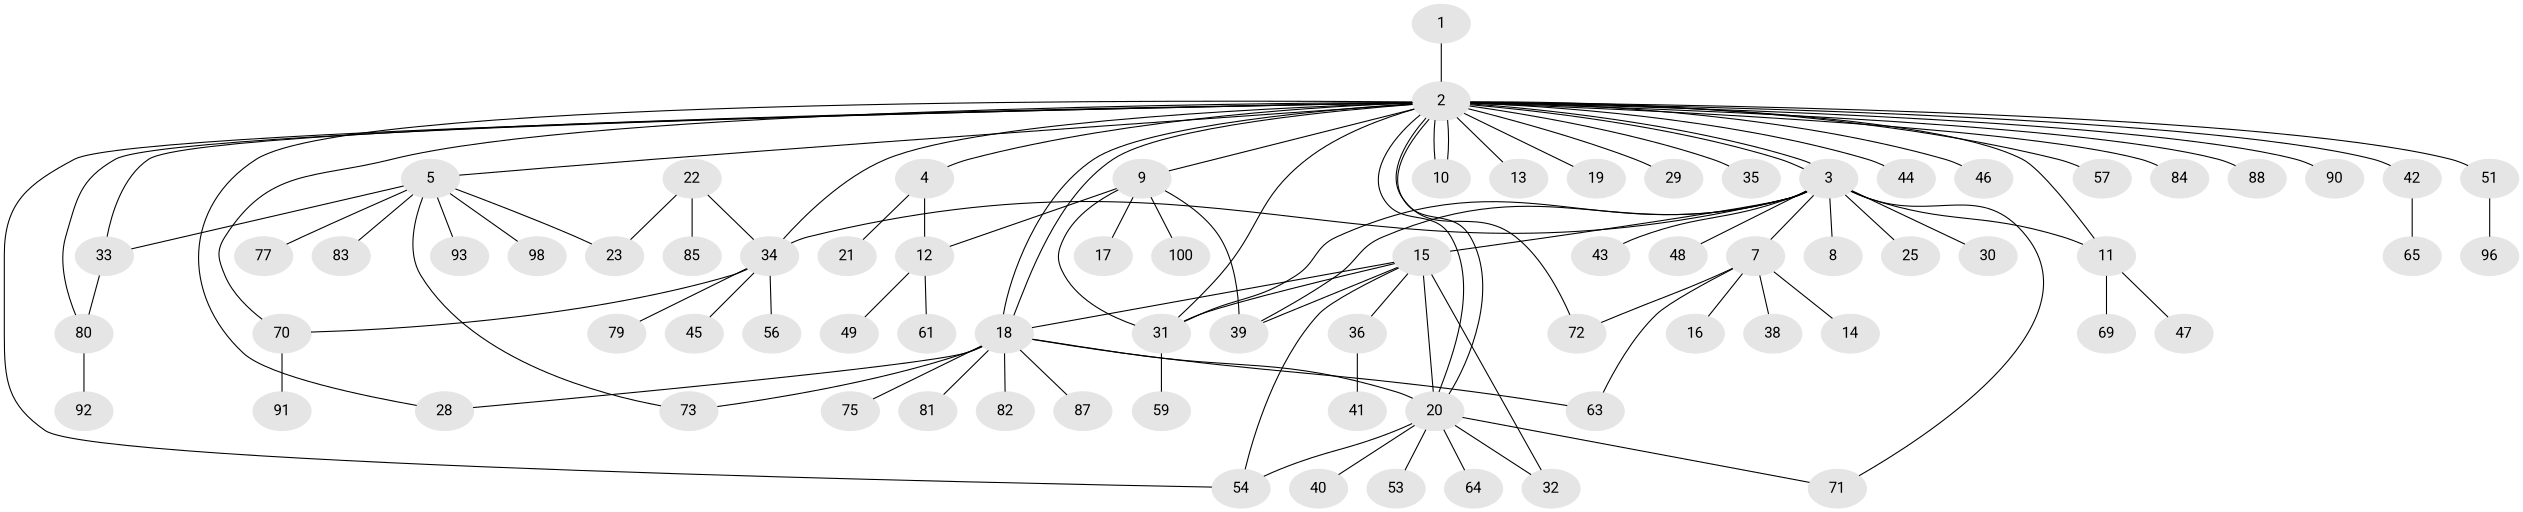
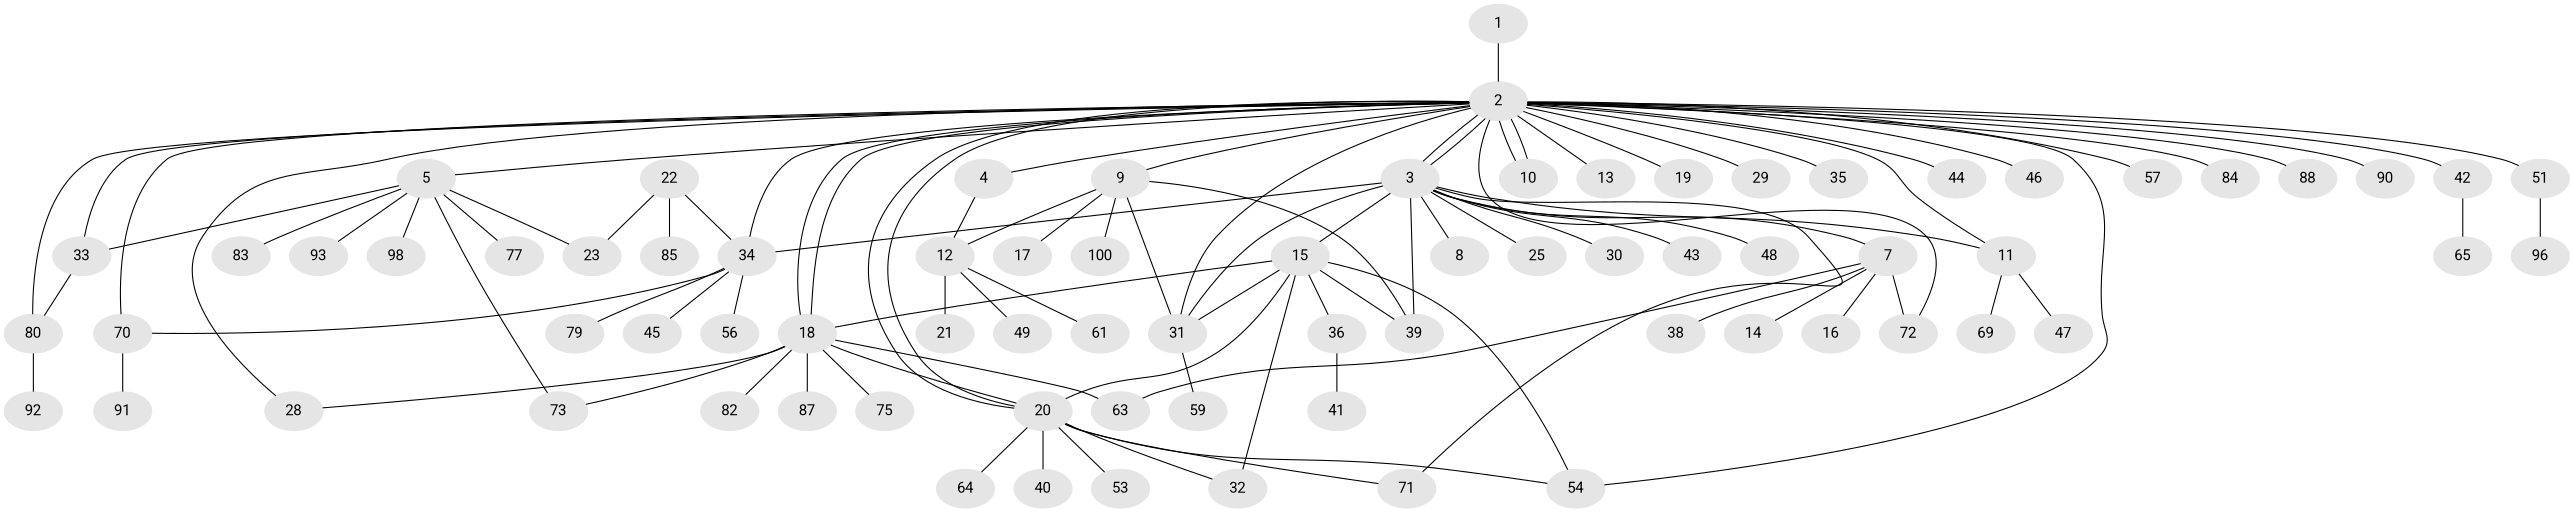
(888, 215) -> (945, 295)
(928, 411) -> none
